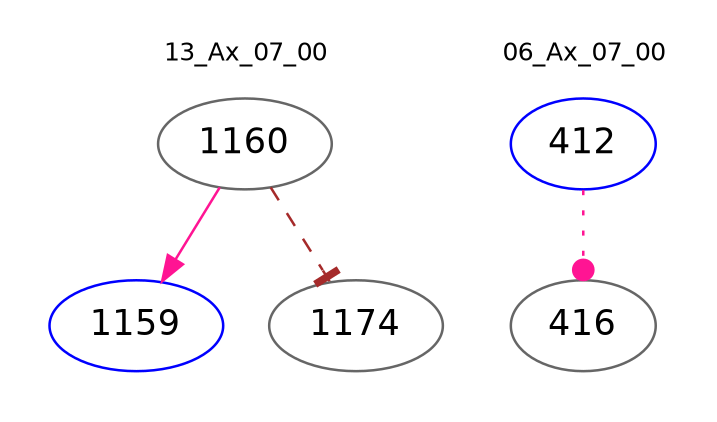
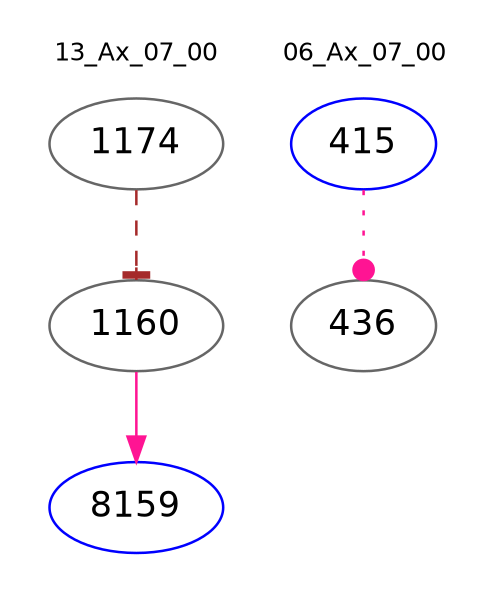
(583, 144) -> (364, 144)
(297, 229) -> (136, 229)
(136, 326) -> (136, 508)
(583, 326) -> (364, 326)
